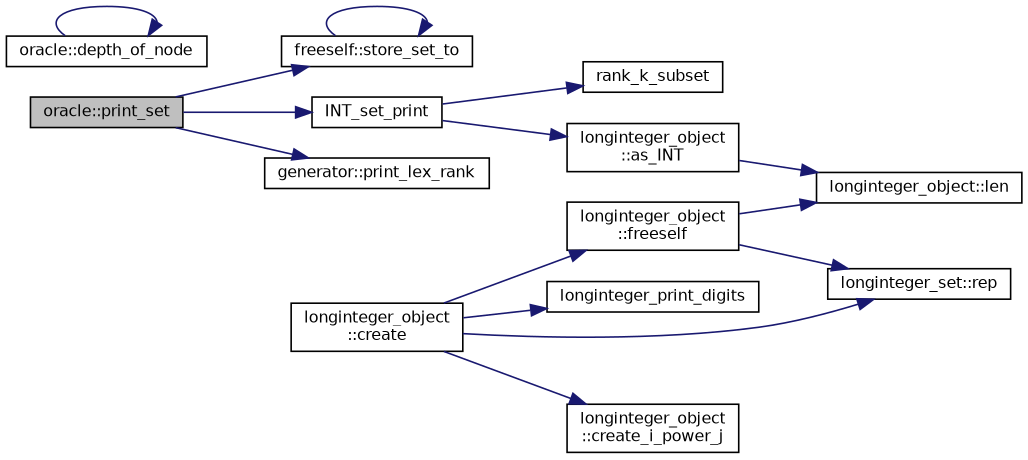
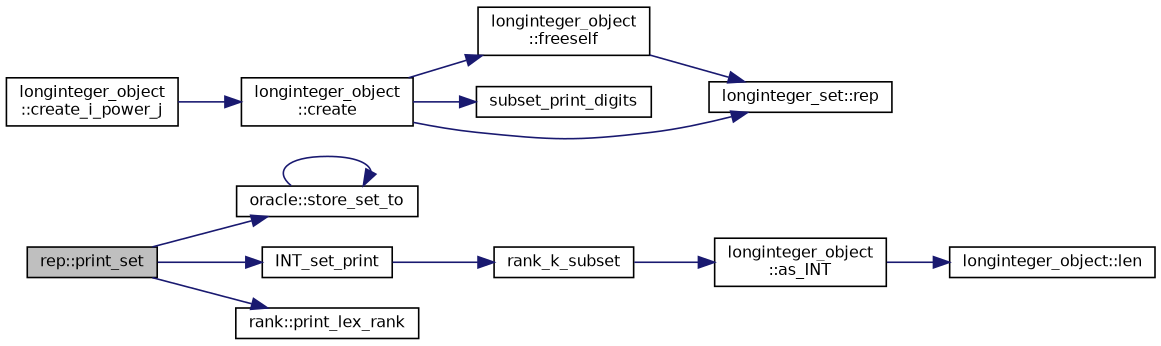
(107, 51) -> none
(377, 51) -> (327, 201)
(107, 112) -> (92, 262)
(496, 128) -> (666, 262)
(377, 173) -> (327, 323)
(770, 209) -> none
(653, 297) -> (564, 102)
(507, 375) -> (202, 102)
